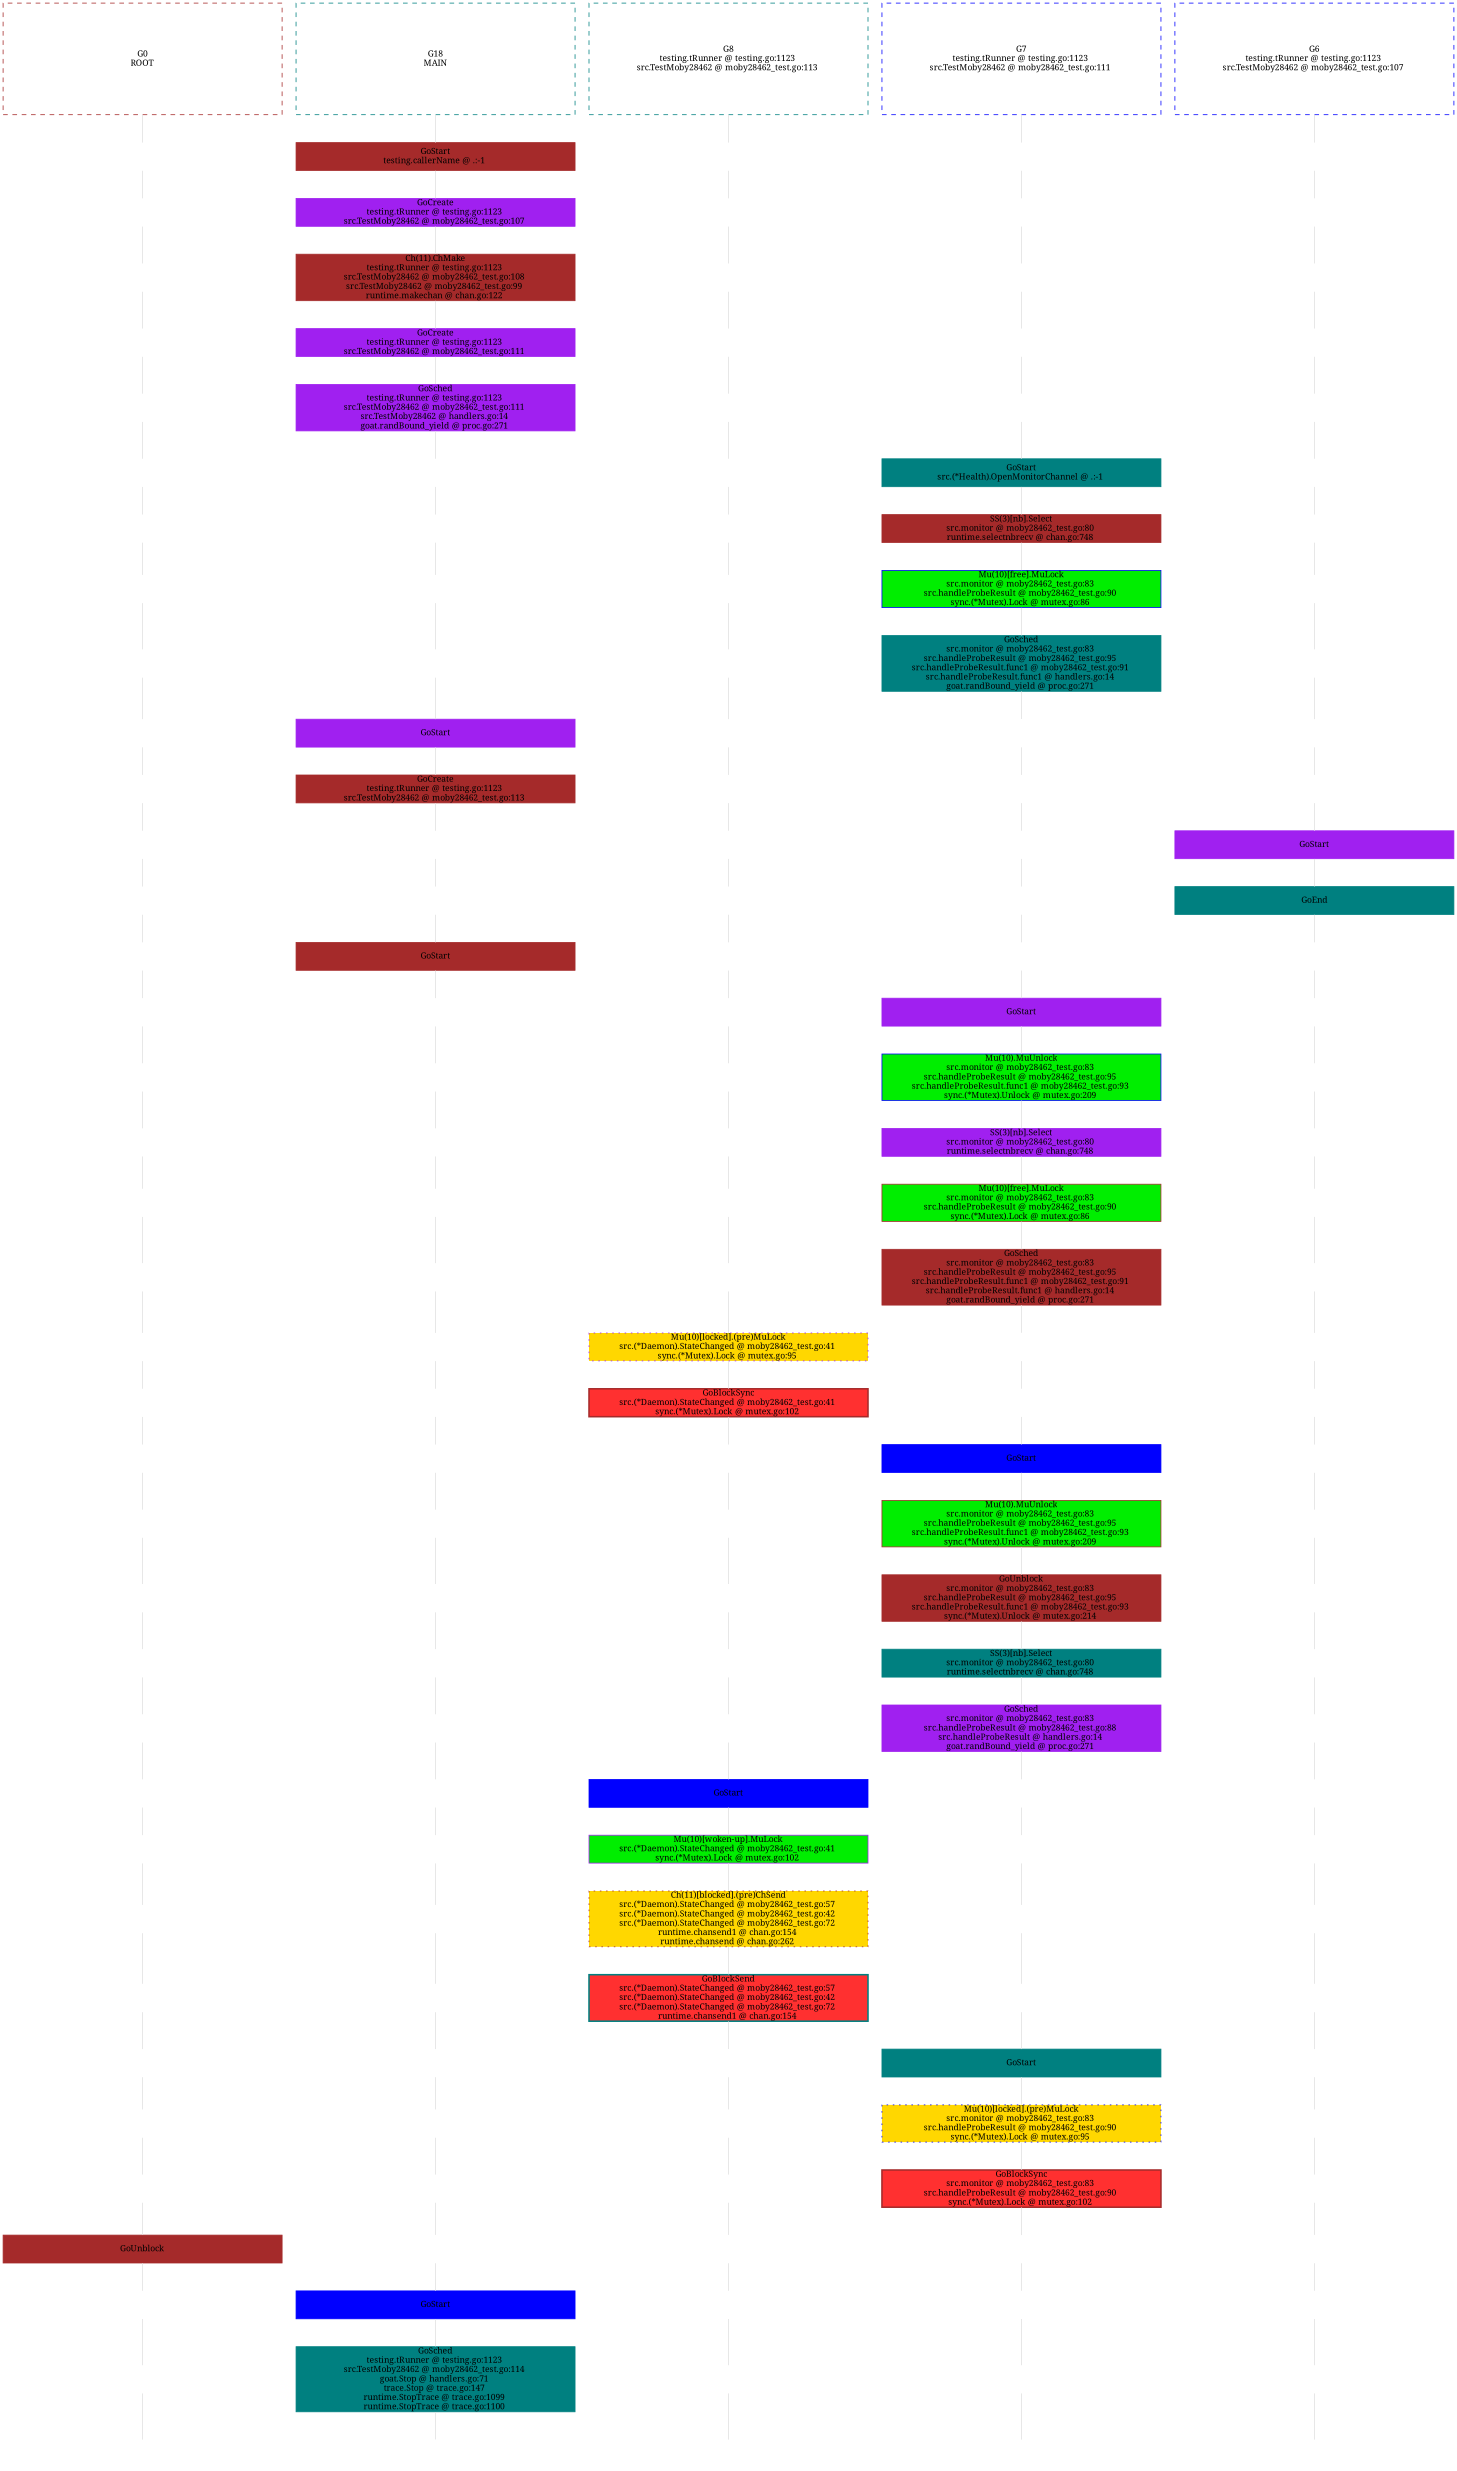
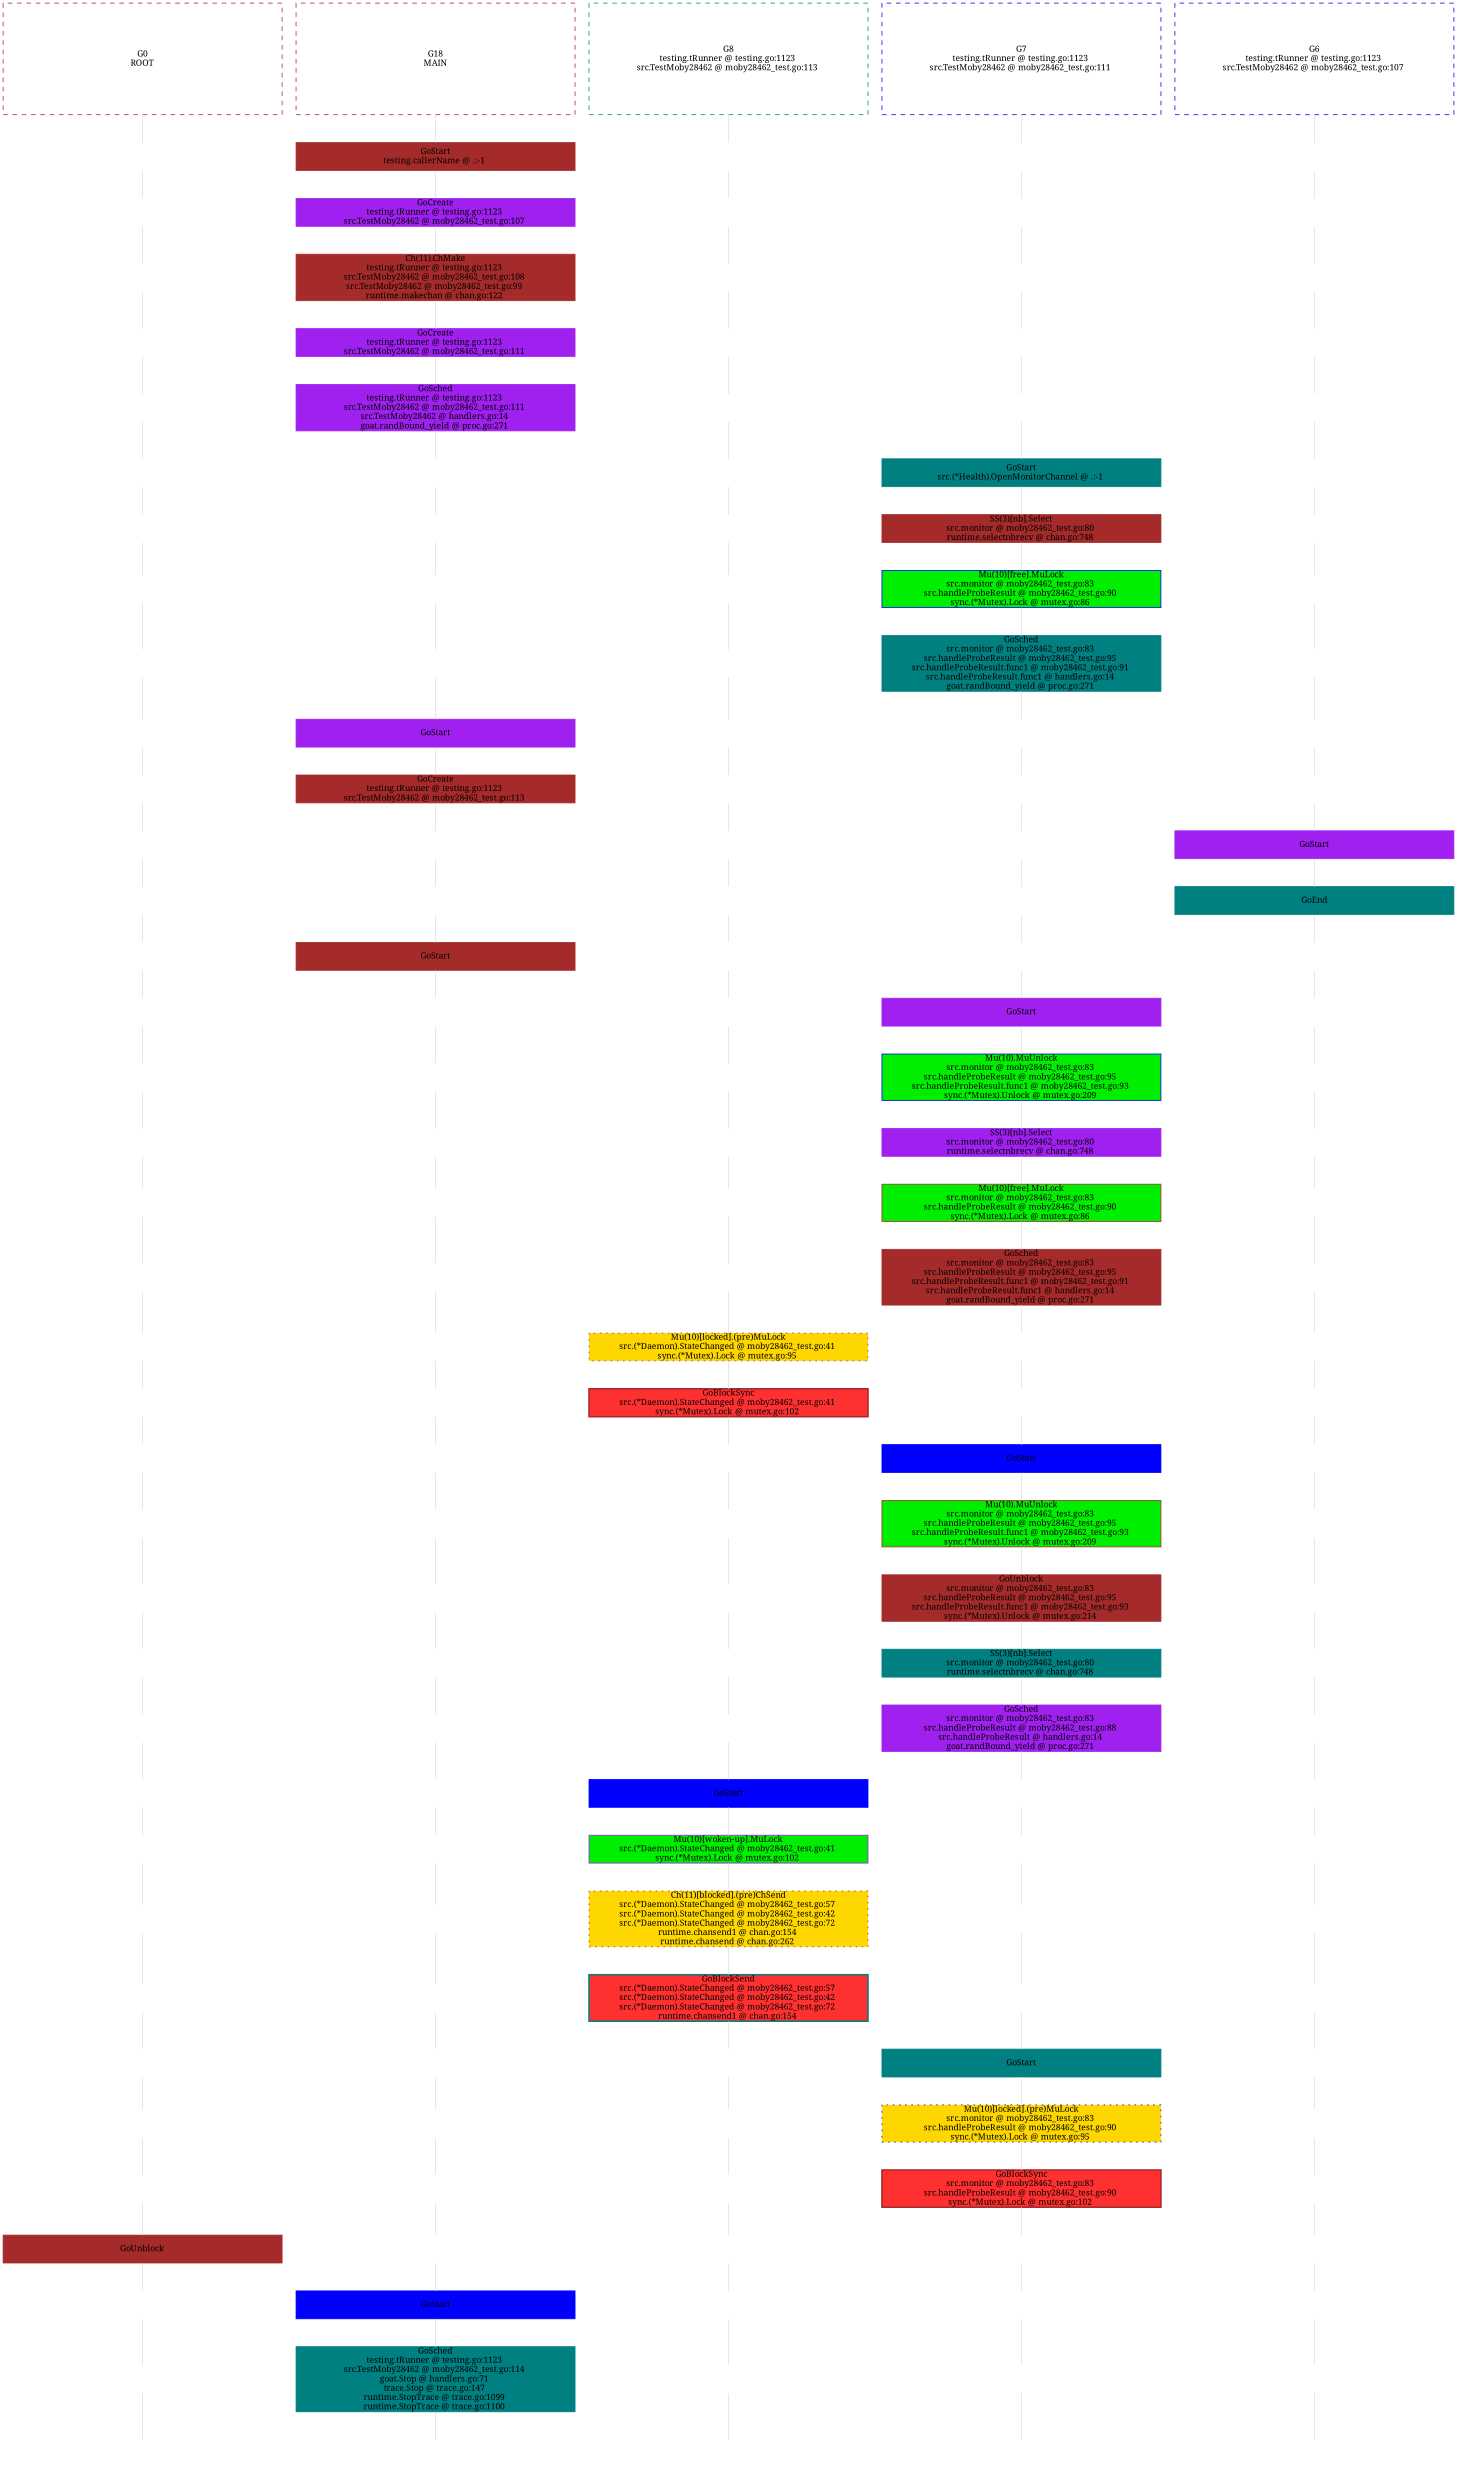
(436, 59) -> (436, 59)
